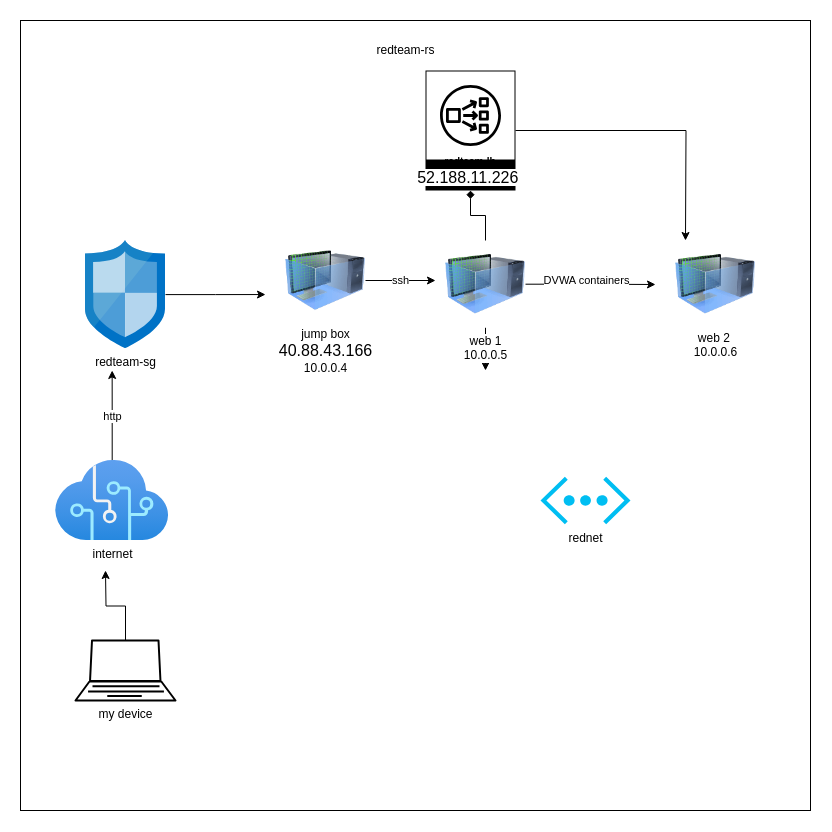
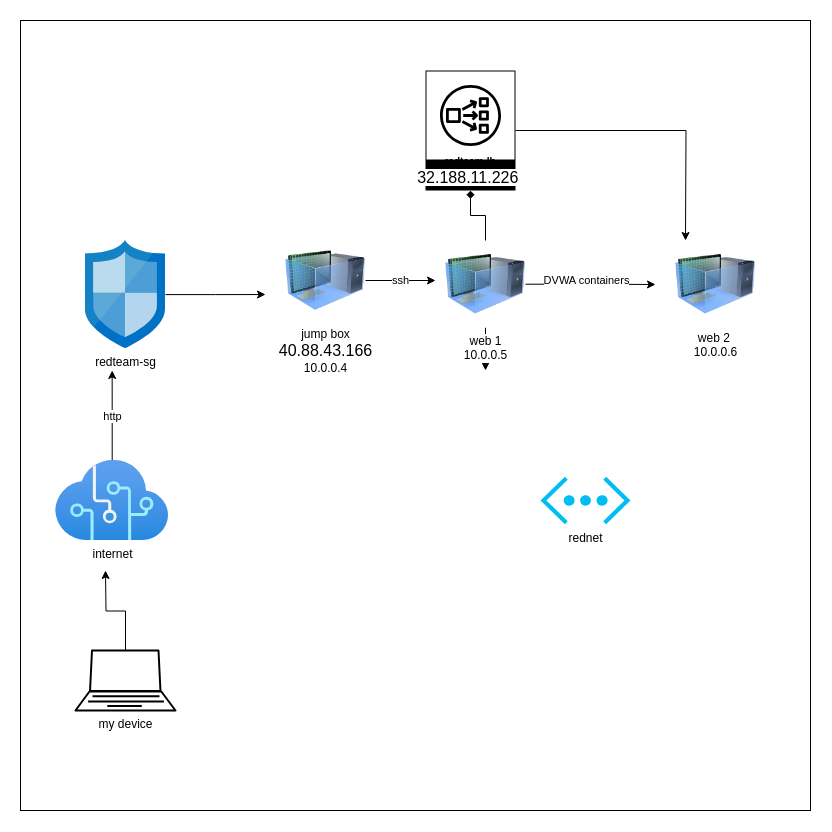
(406, 51) -> none
(471, 175) -> (471, 175)
(126, 671) -> (126, 681)
